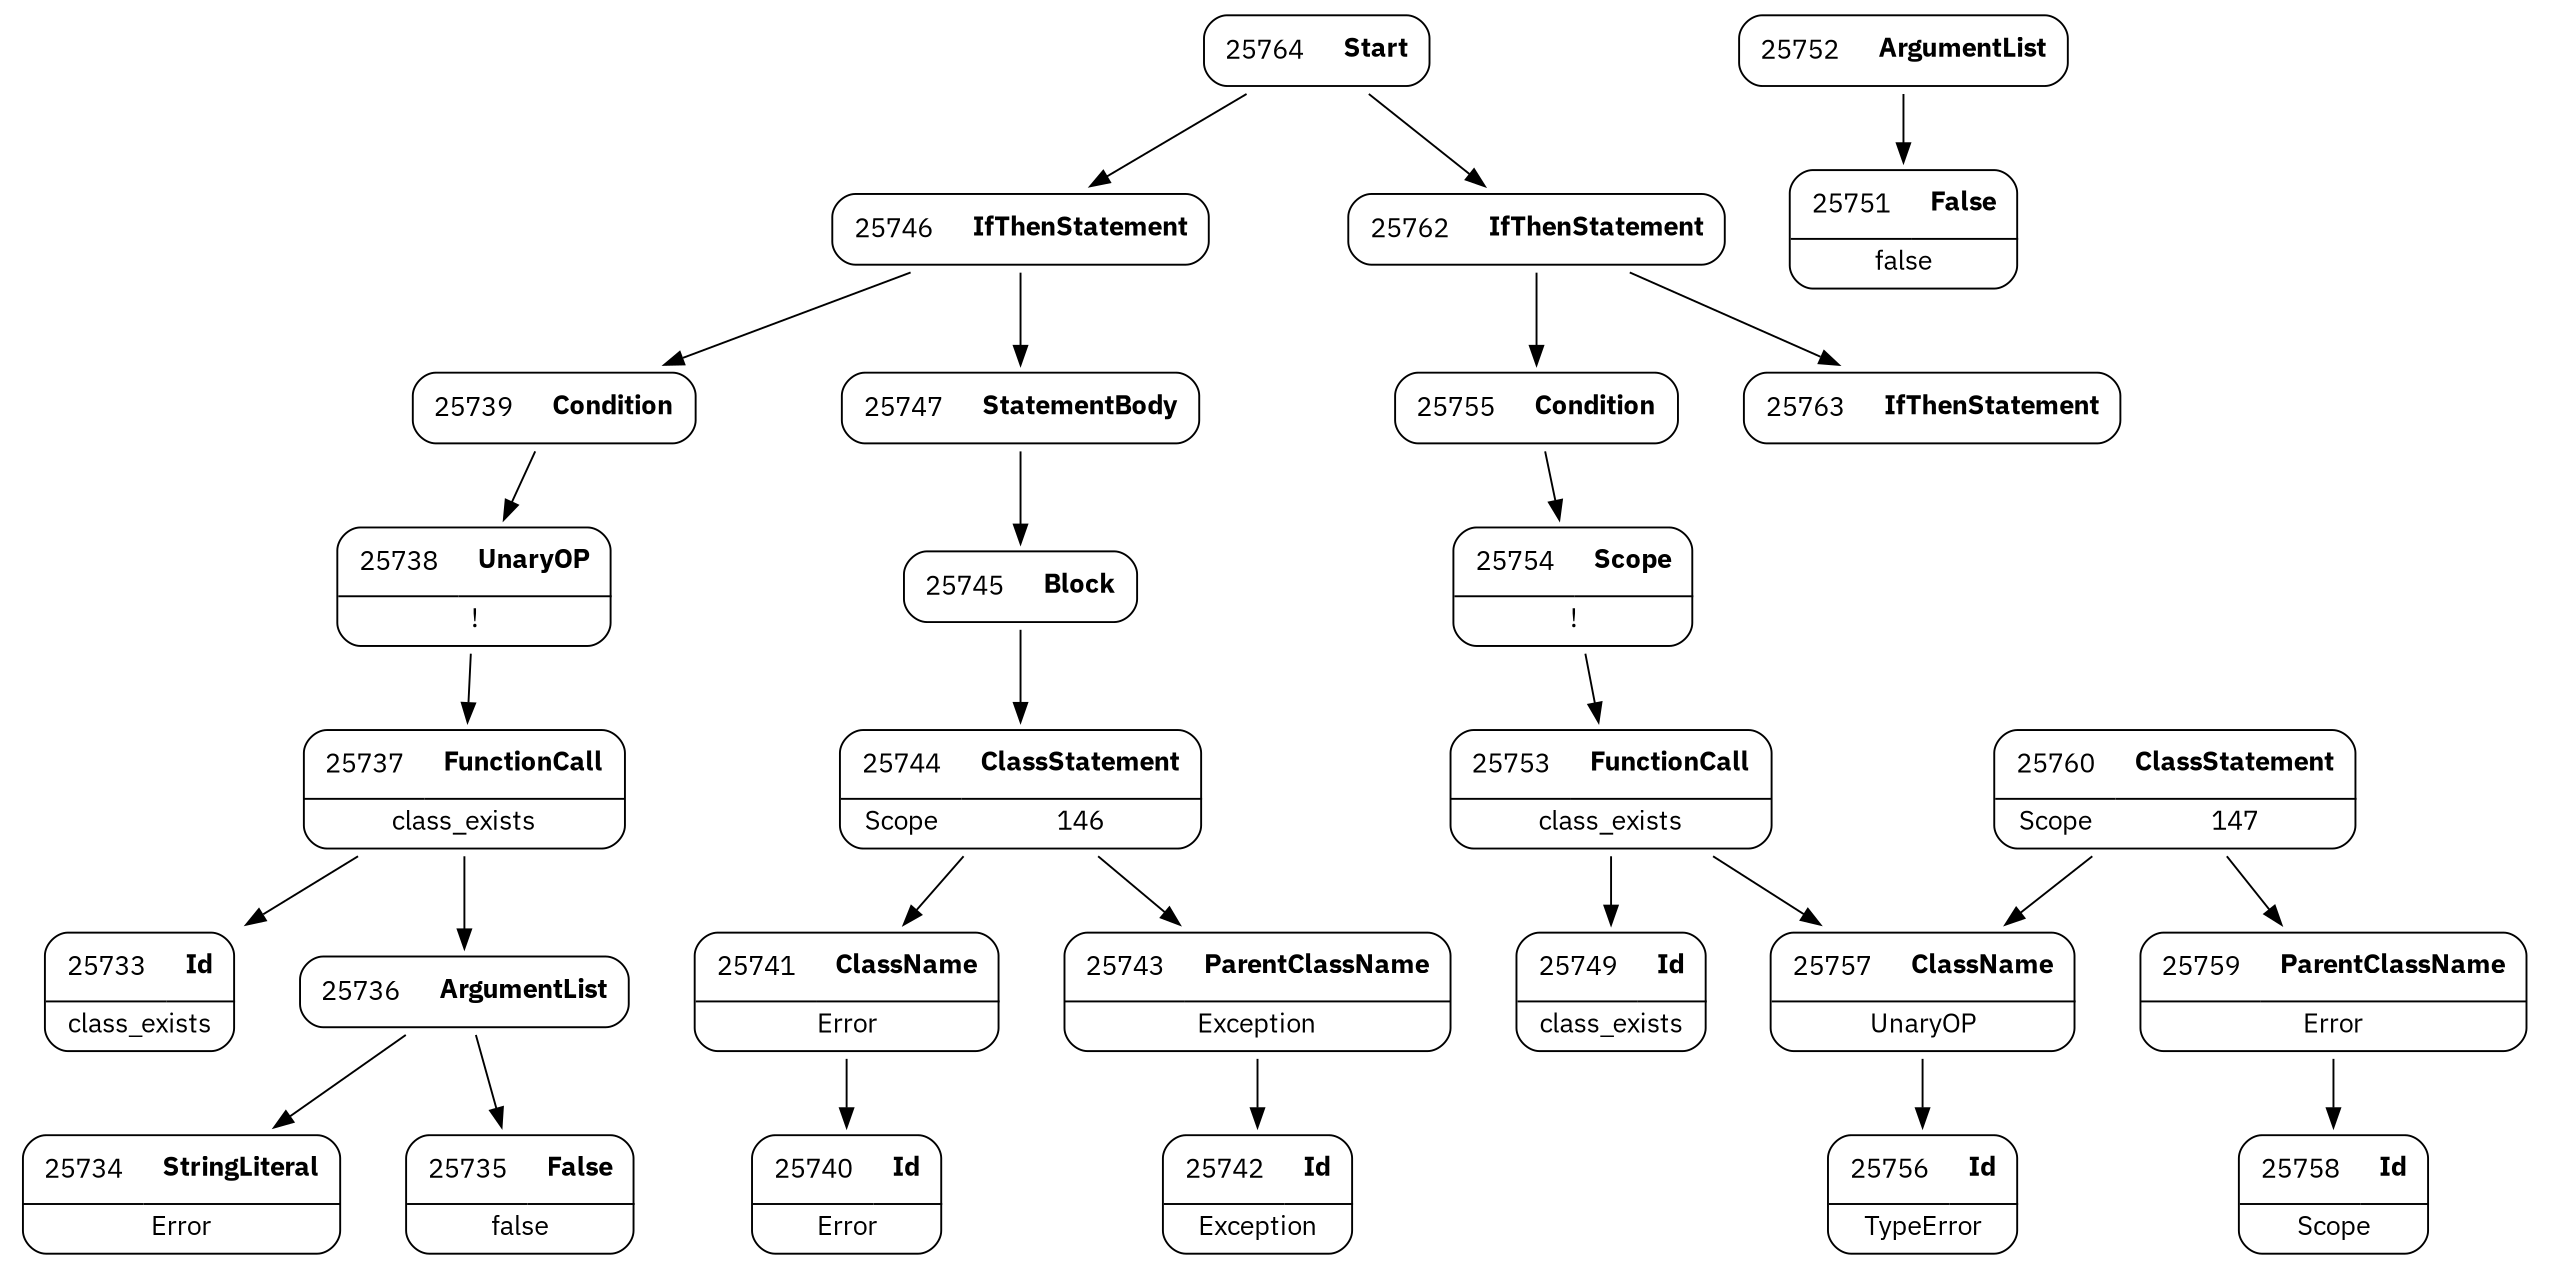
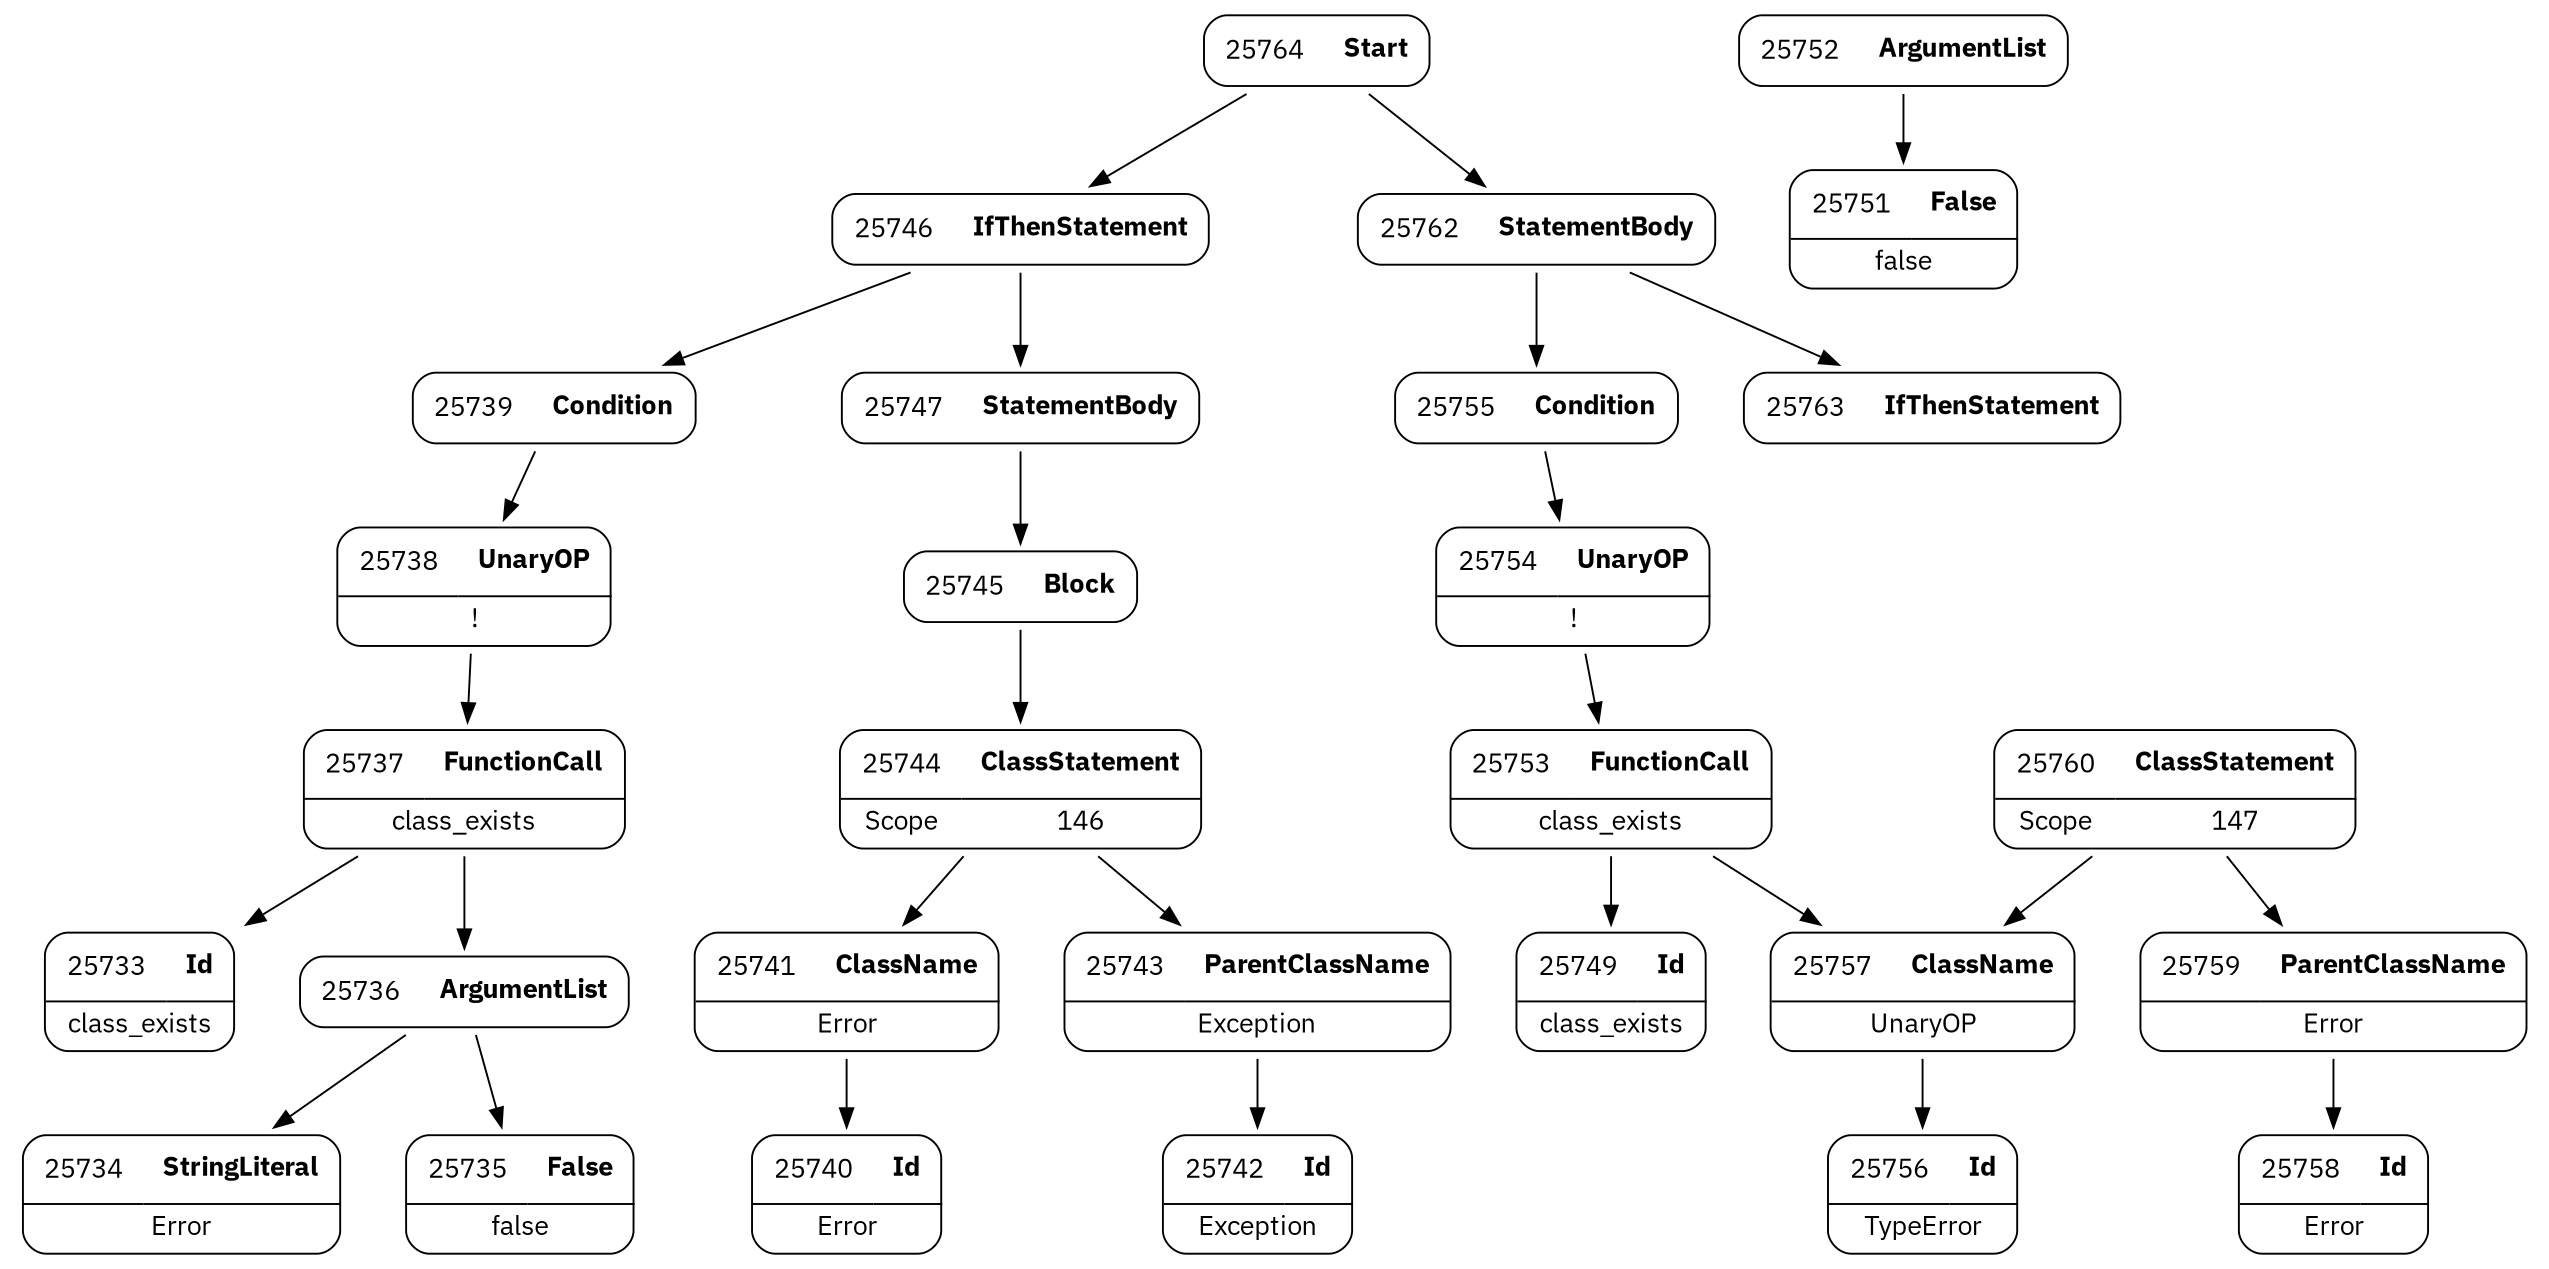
(1597, 227) -> (1597, 227)
(1633, 560) -> (1633, 560)
(2334, 1227) -> (2334, 1227)
